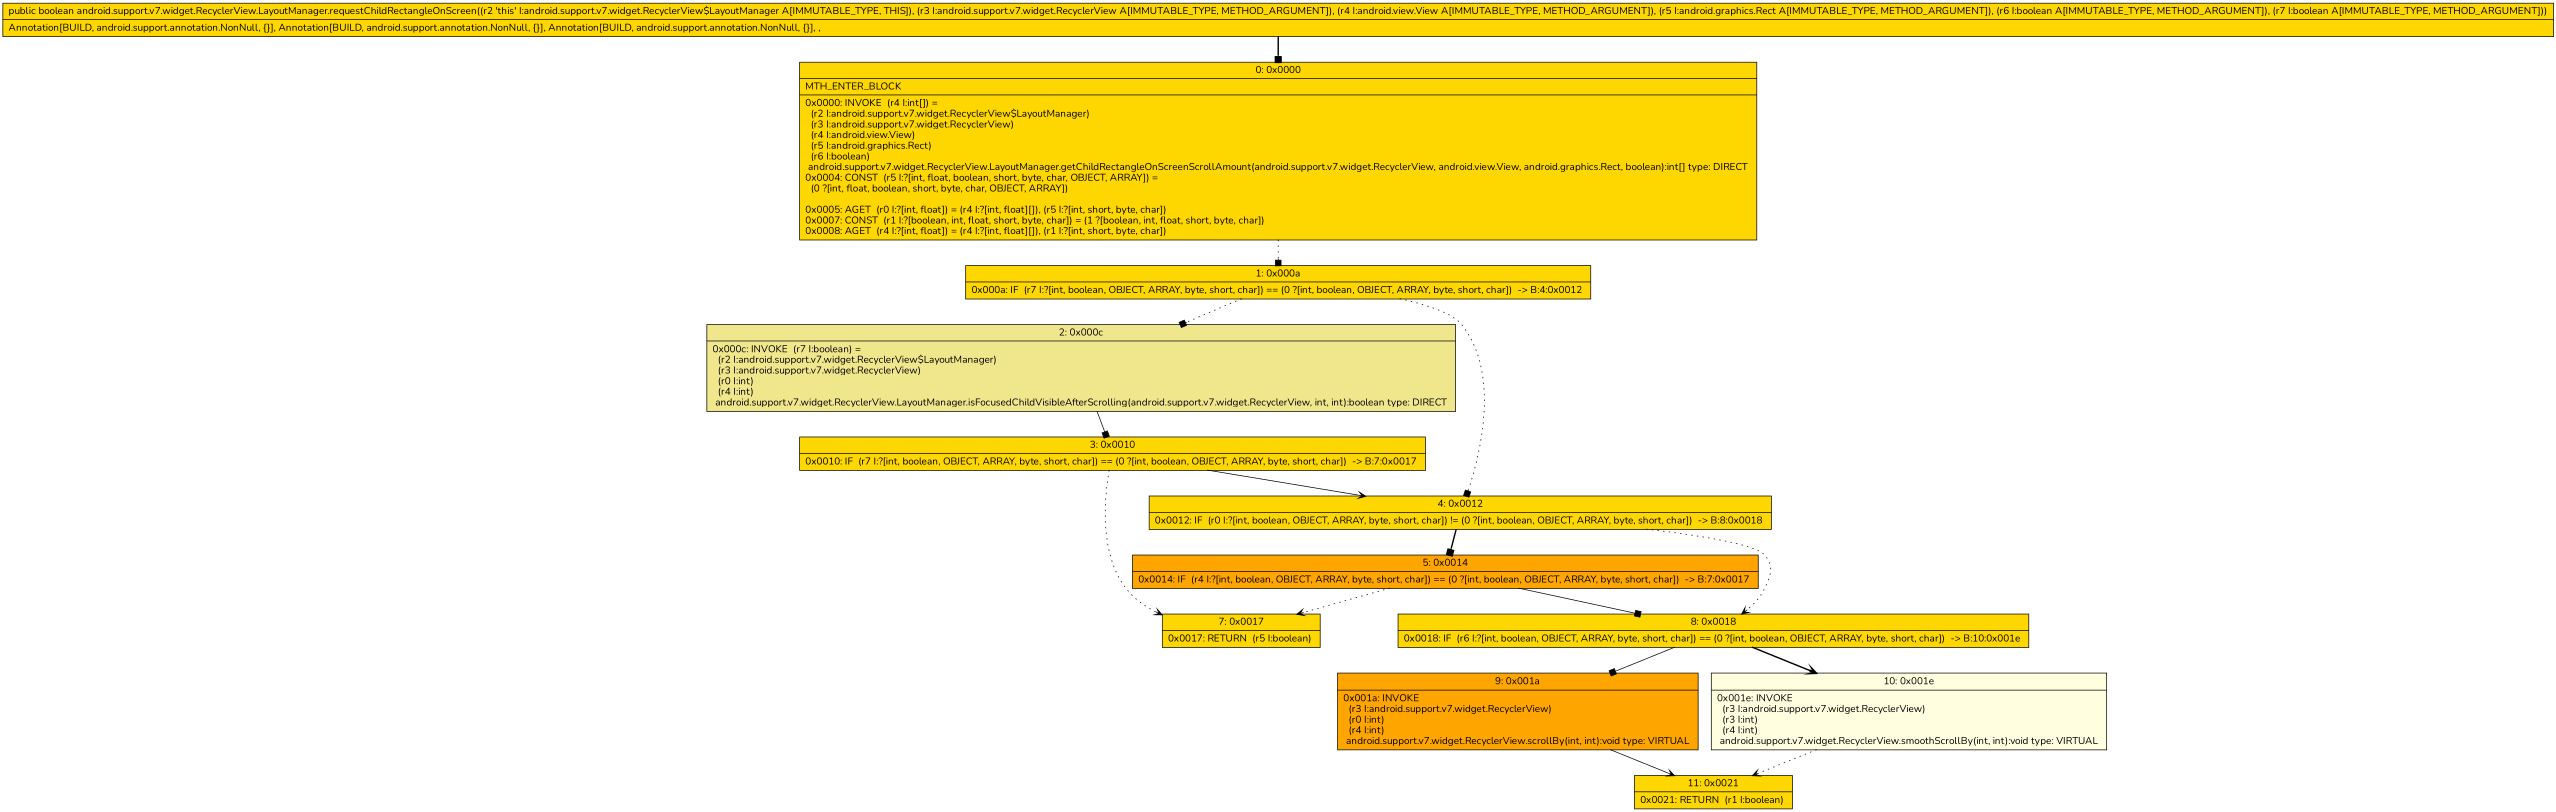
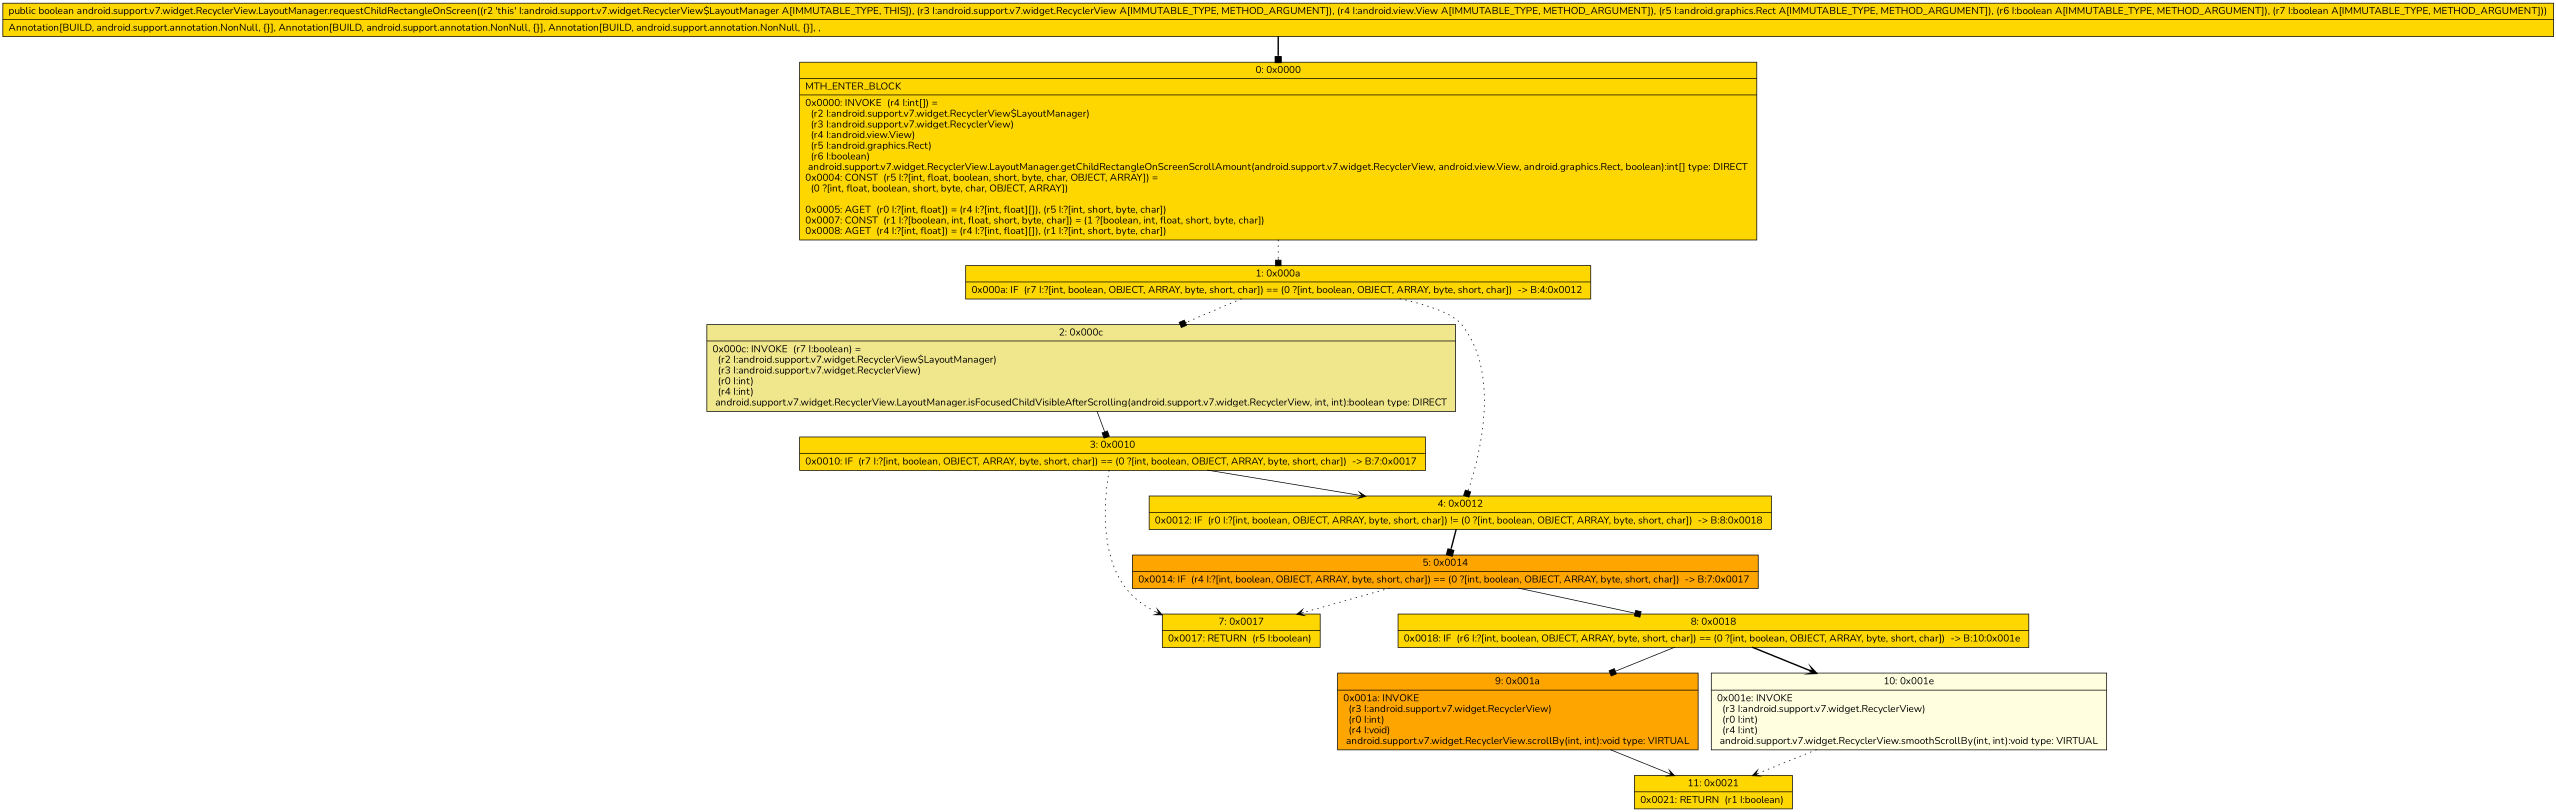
(1738, 544) -> none
(1738, 720) -> (1738, 720)
(1364, 730) -> (1367, 730)
